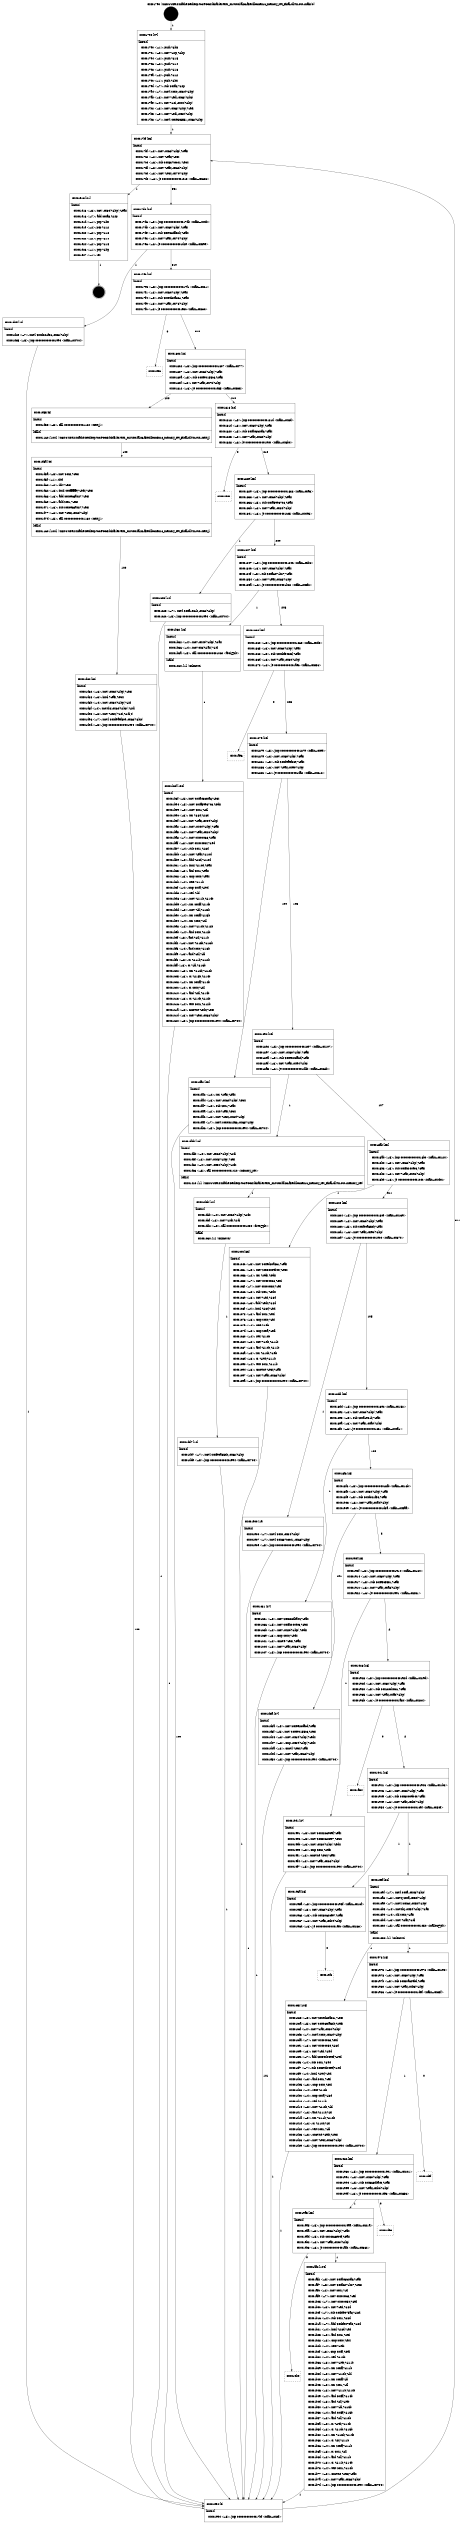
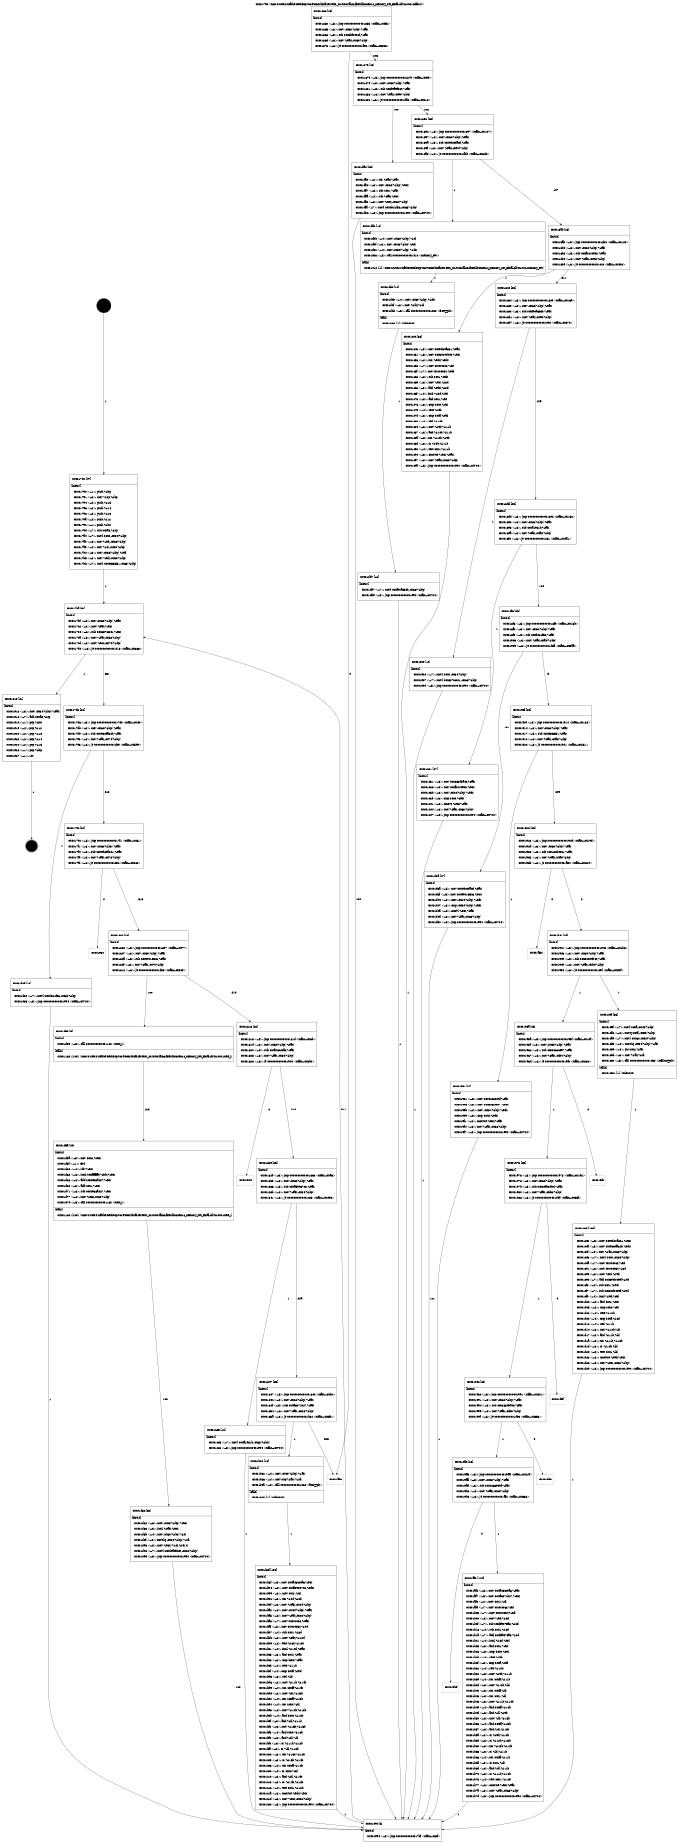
(279, 607) -> (321, 1447)
(389, 1630) -> (557, 792)
(408, 1947) -> (550, 1112)
